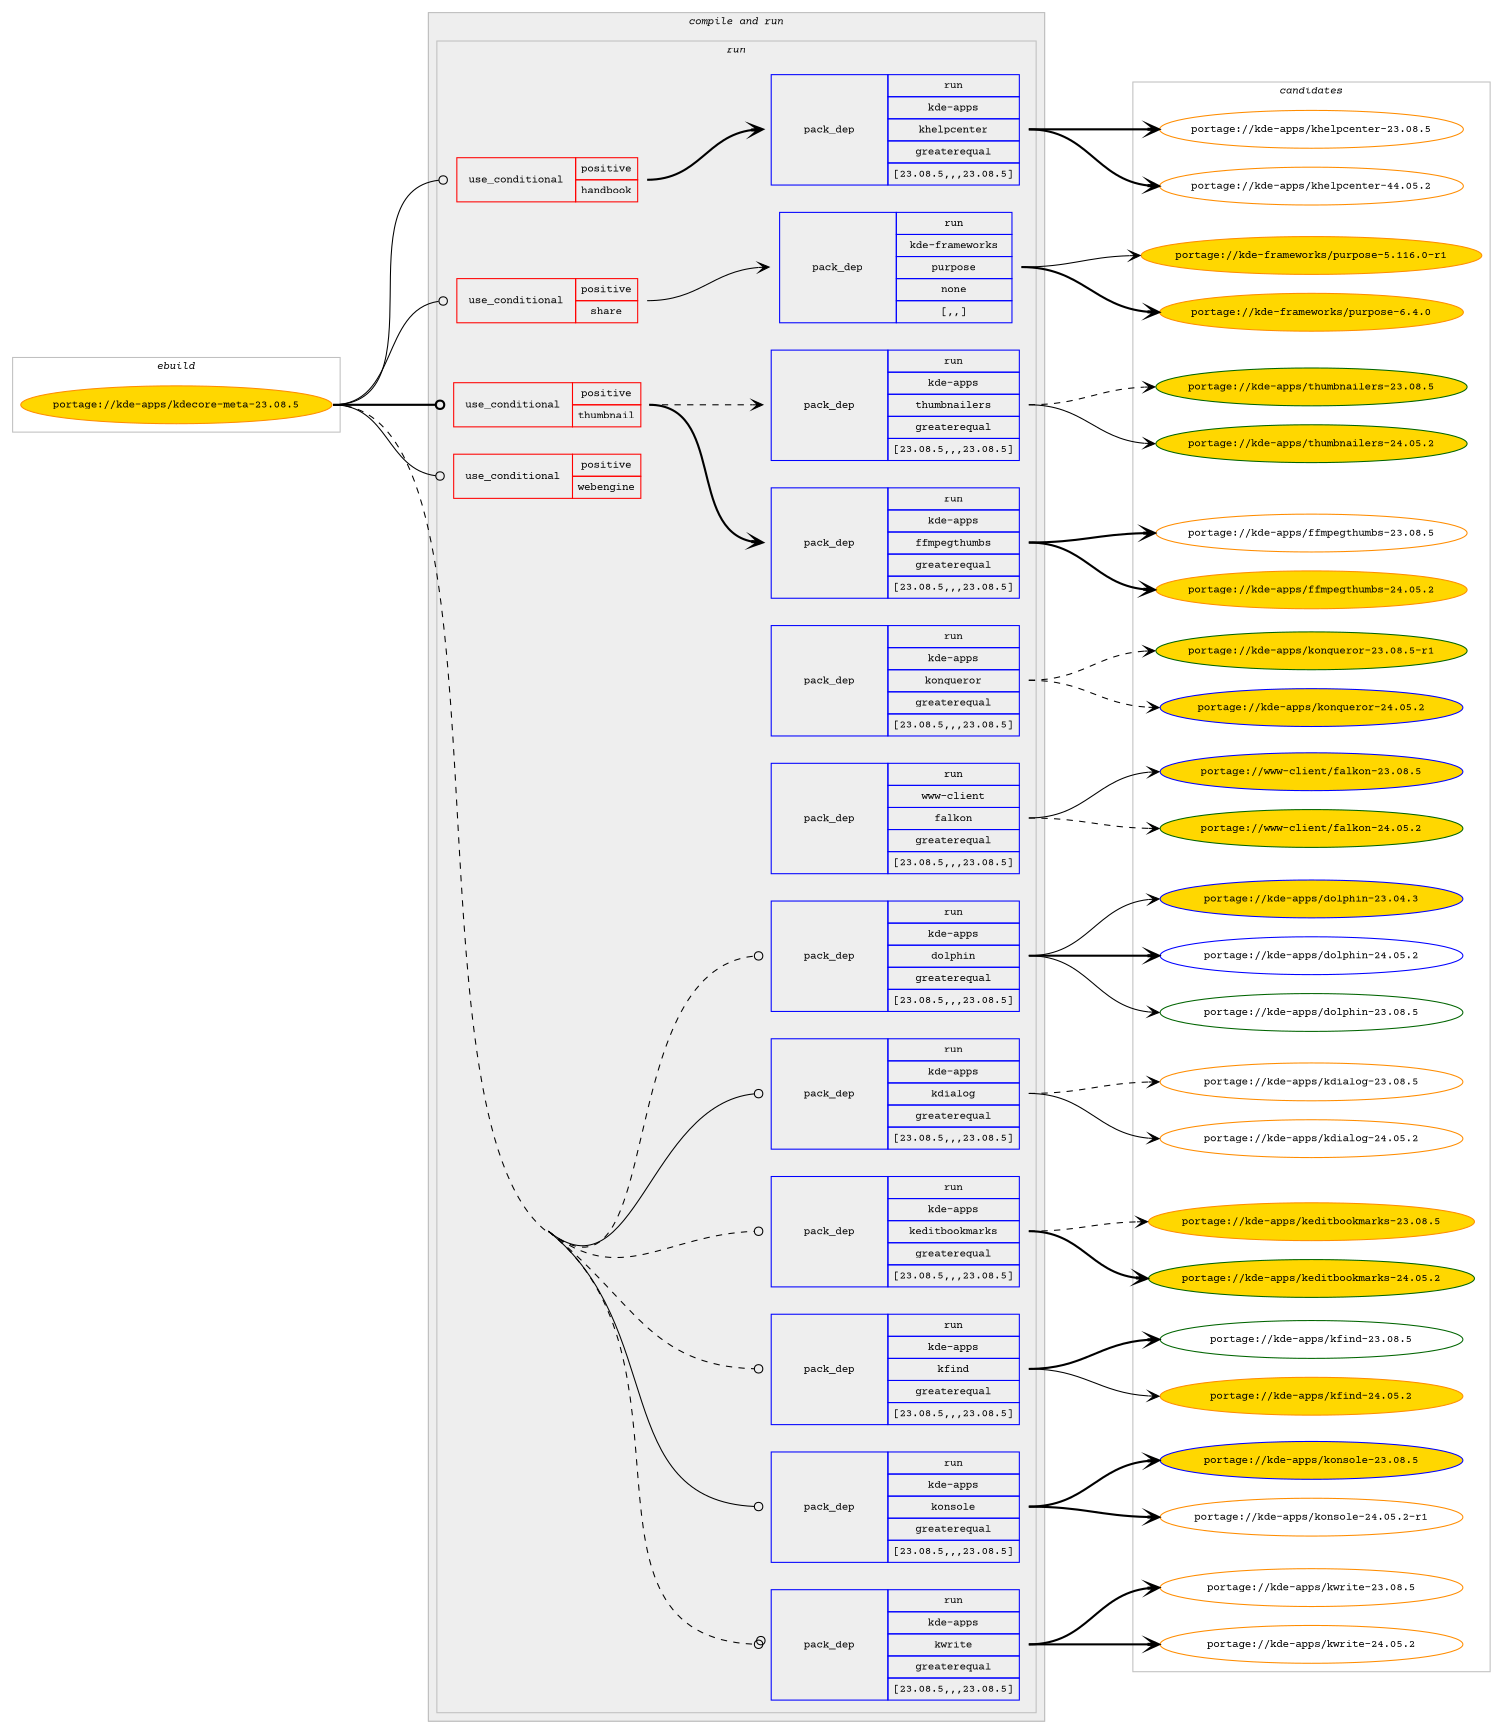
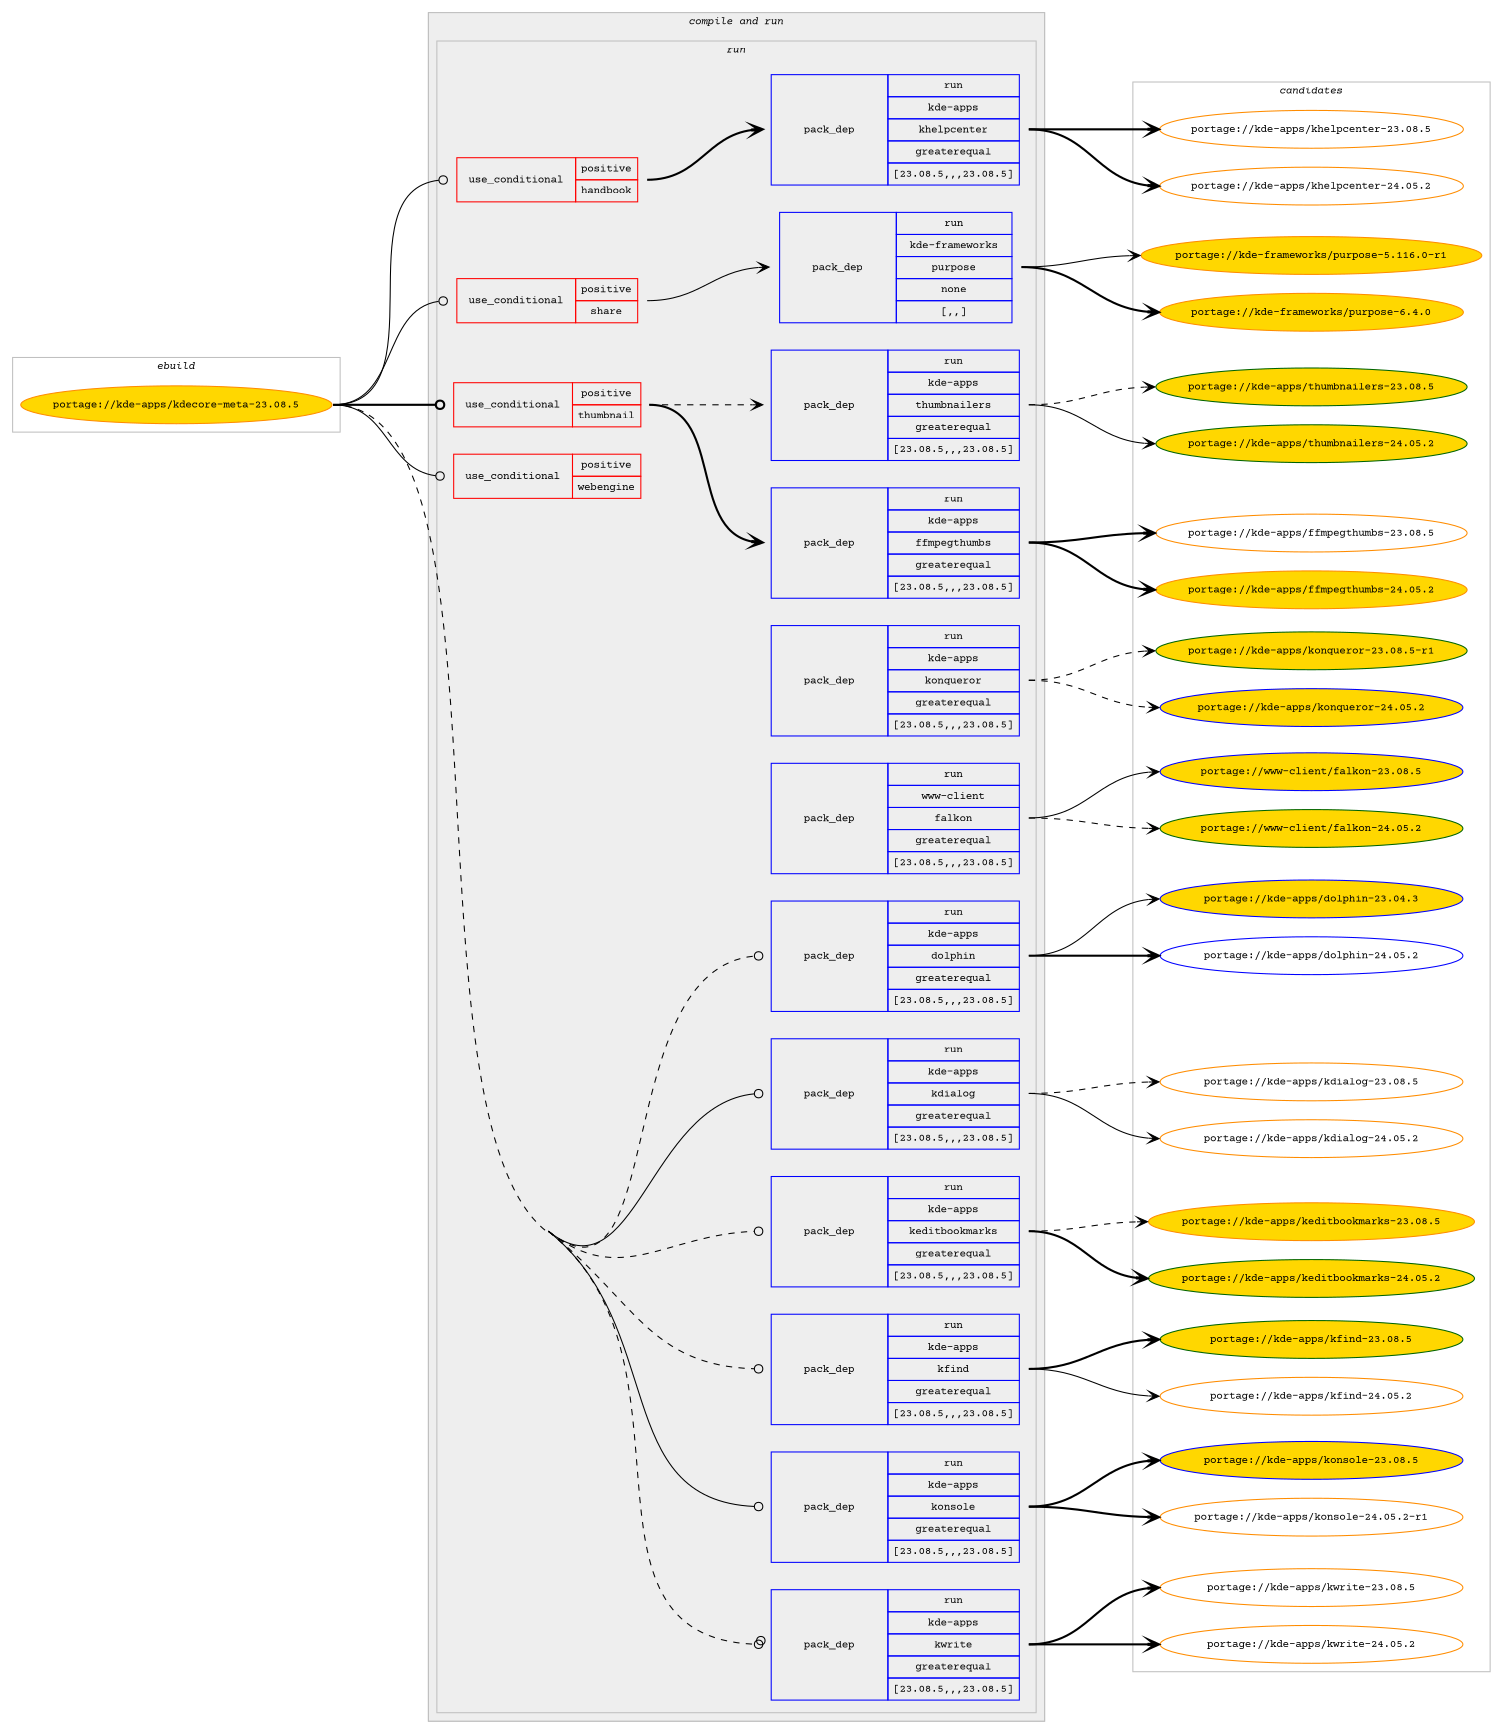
(1312, 186) -> (1312, 186)
(1312, 1012) -> none
(1312, 1339) -> (1312, 1339)
(1312, 1396) -> (1312, 1396)
